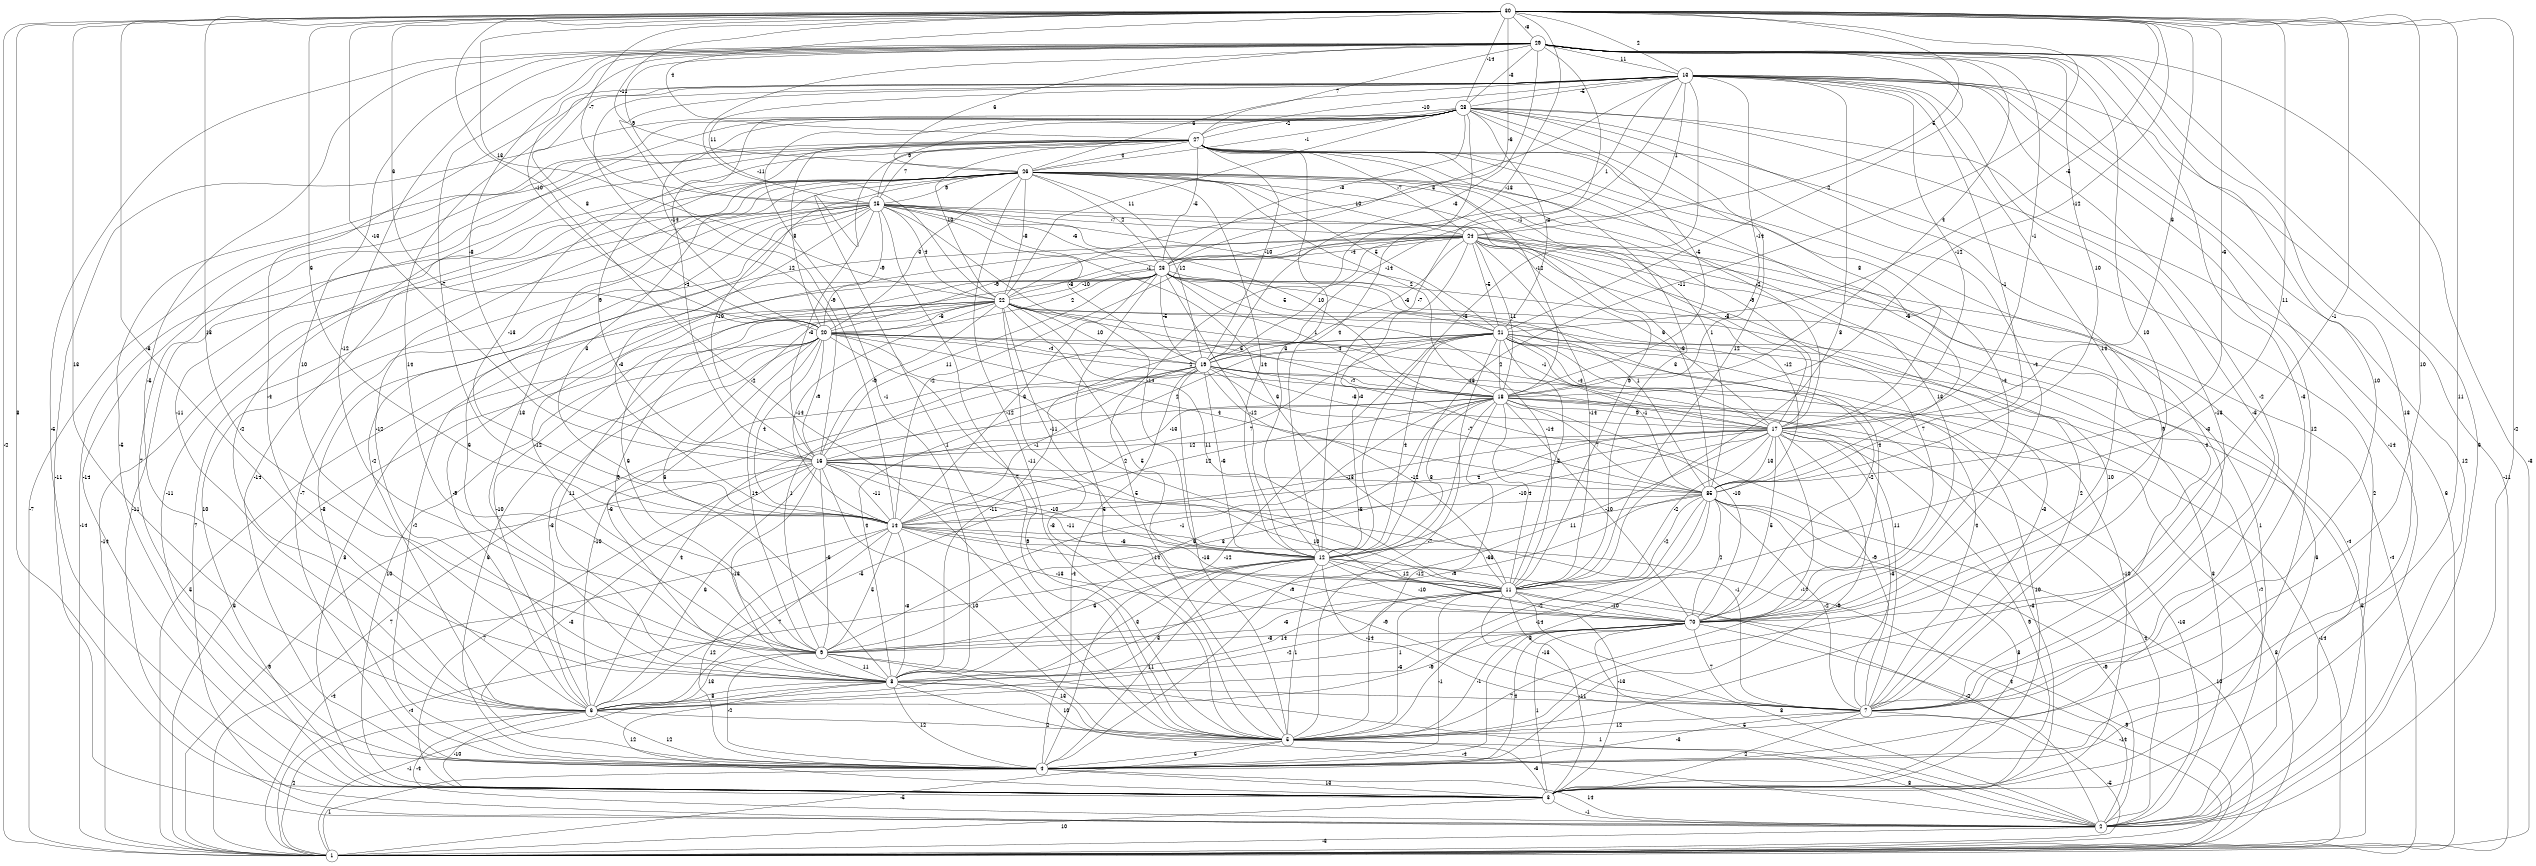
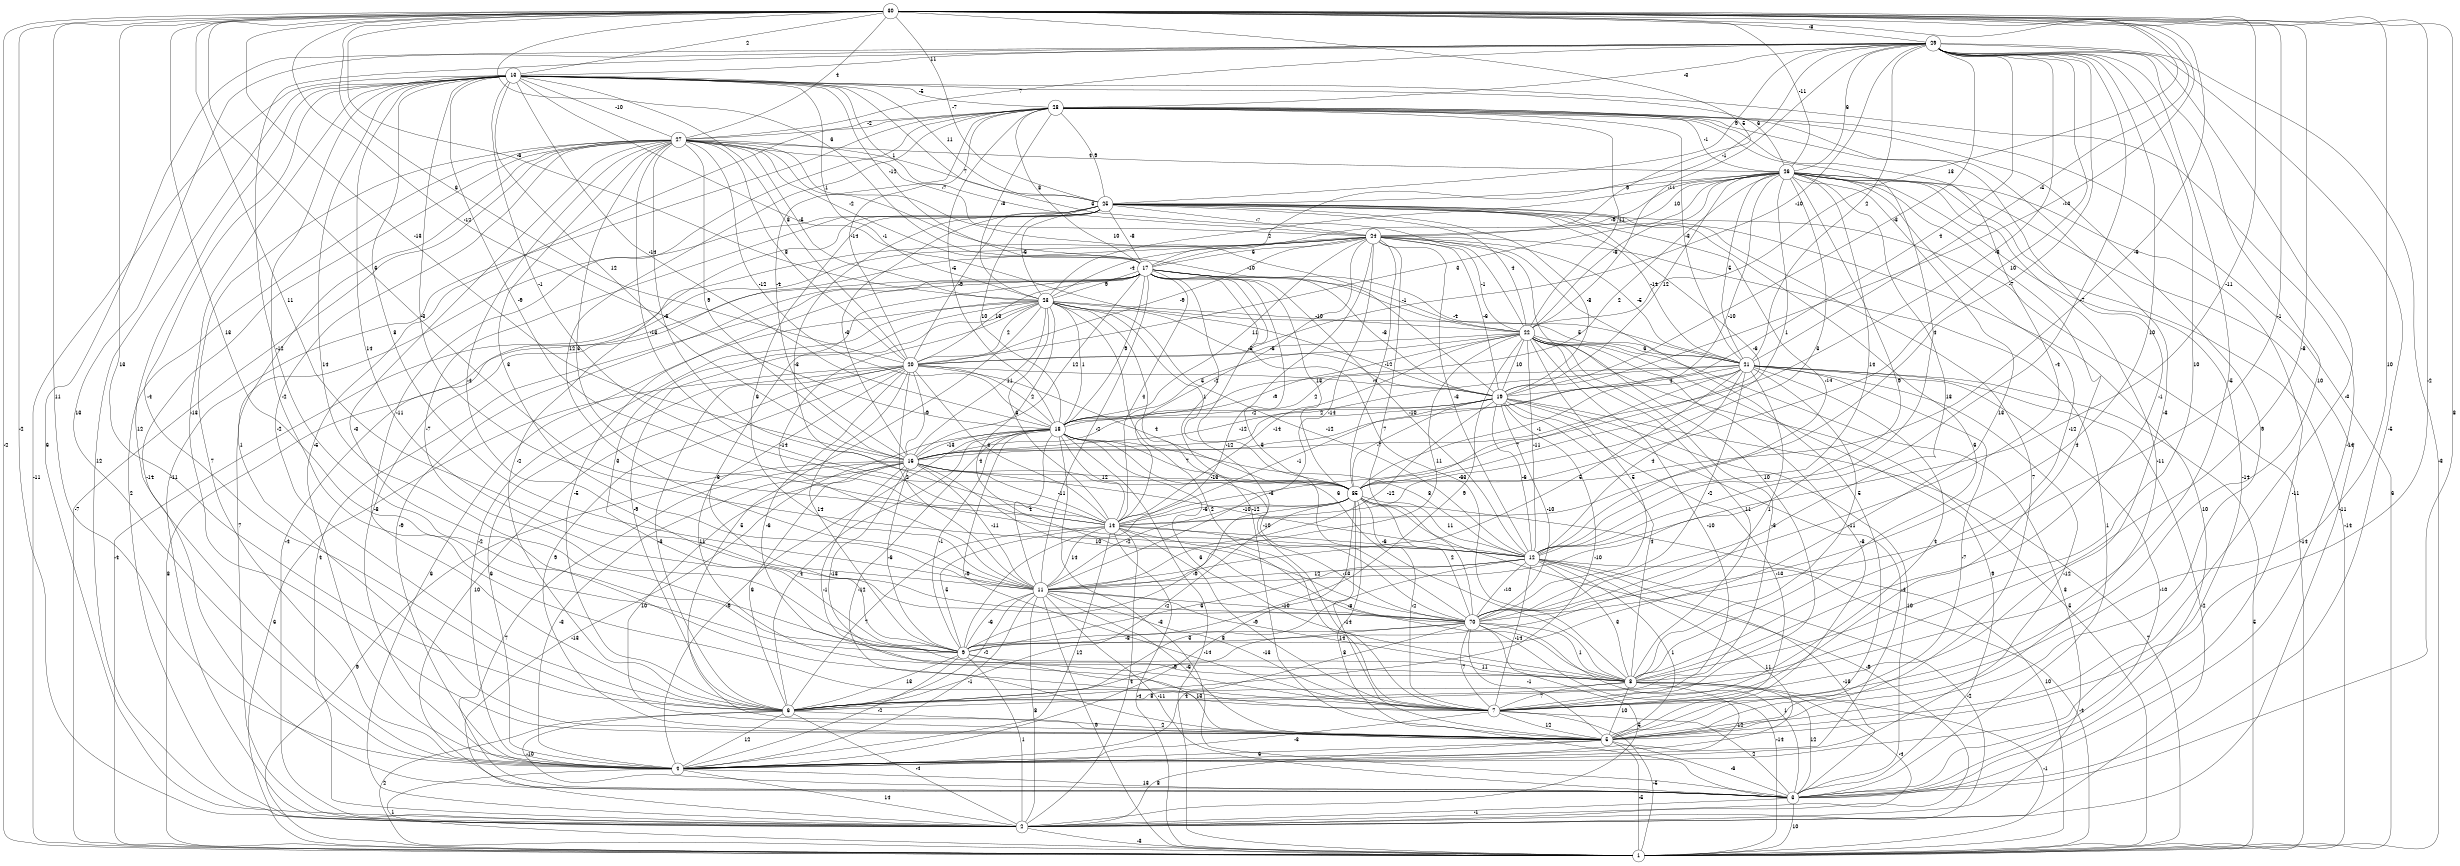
(1486, 60) -> none
none -> (1637, 349)
(345, 558) -> (1993, 574)
(337, 637) -> (449, 364)
(2017, 763) -> (1096, 285)
